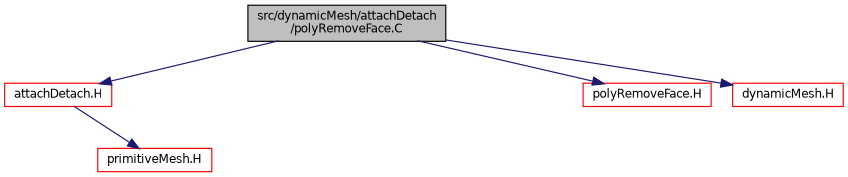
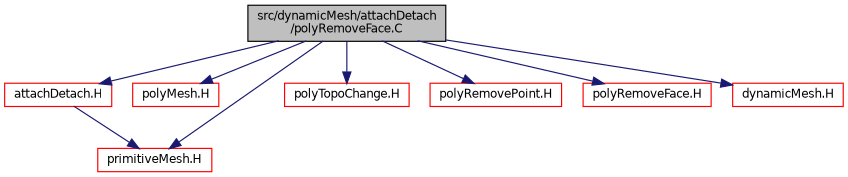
none -> (251, 91)
none -> (176, 95)
none -> (347, 95)
none -> (496, 95)
